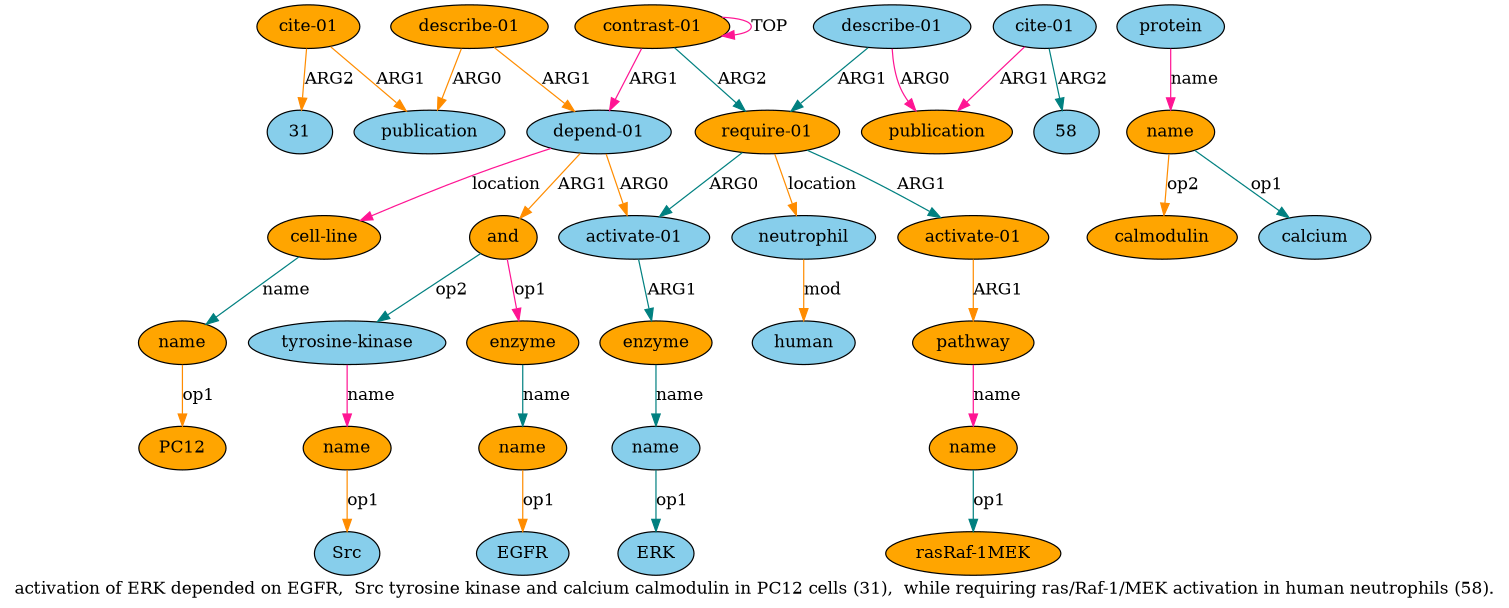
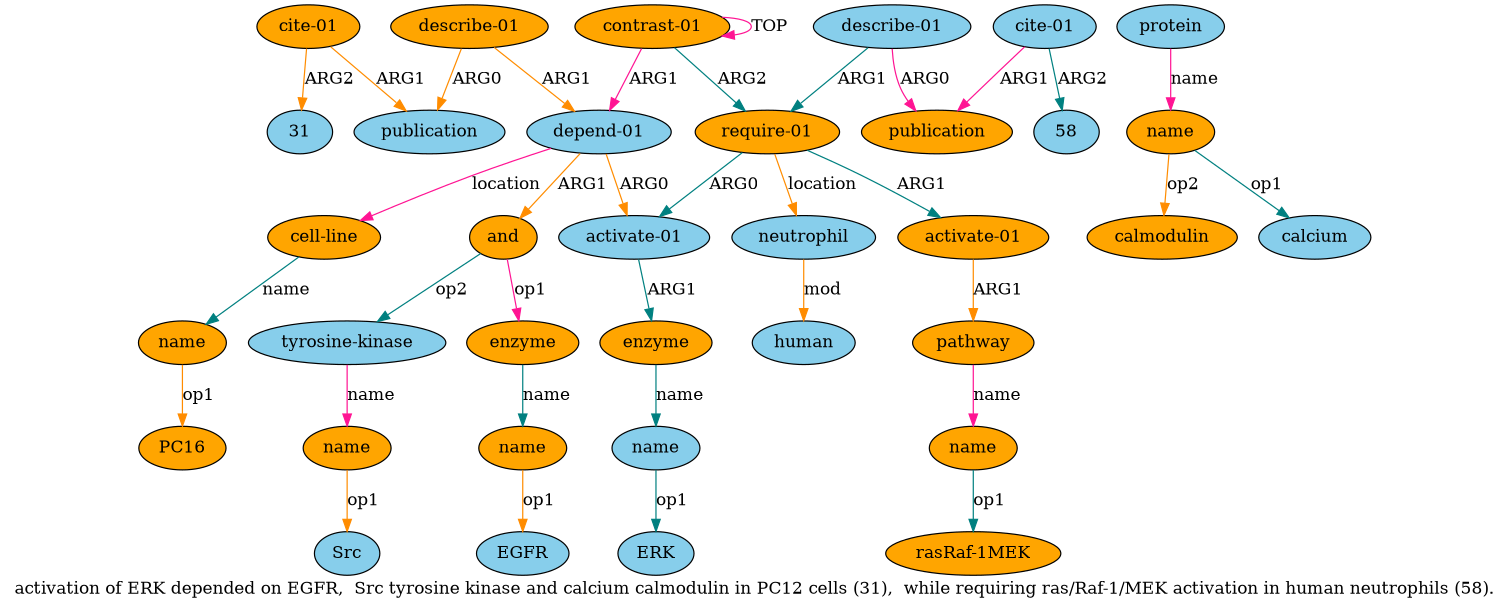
(182, 448) -> (182, 448)
